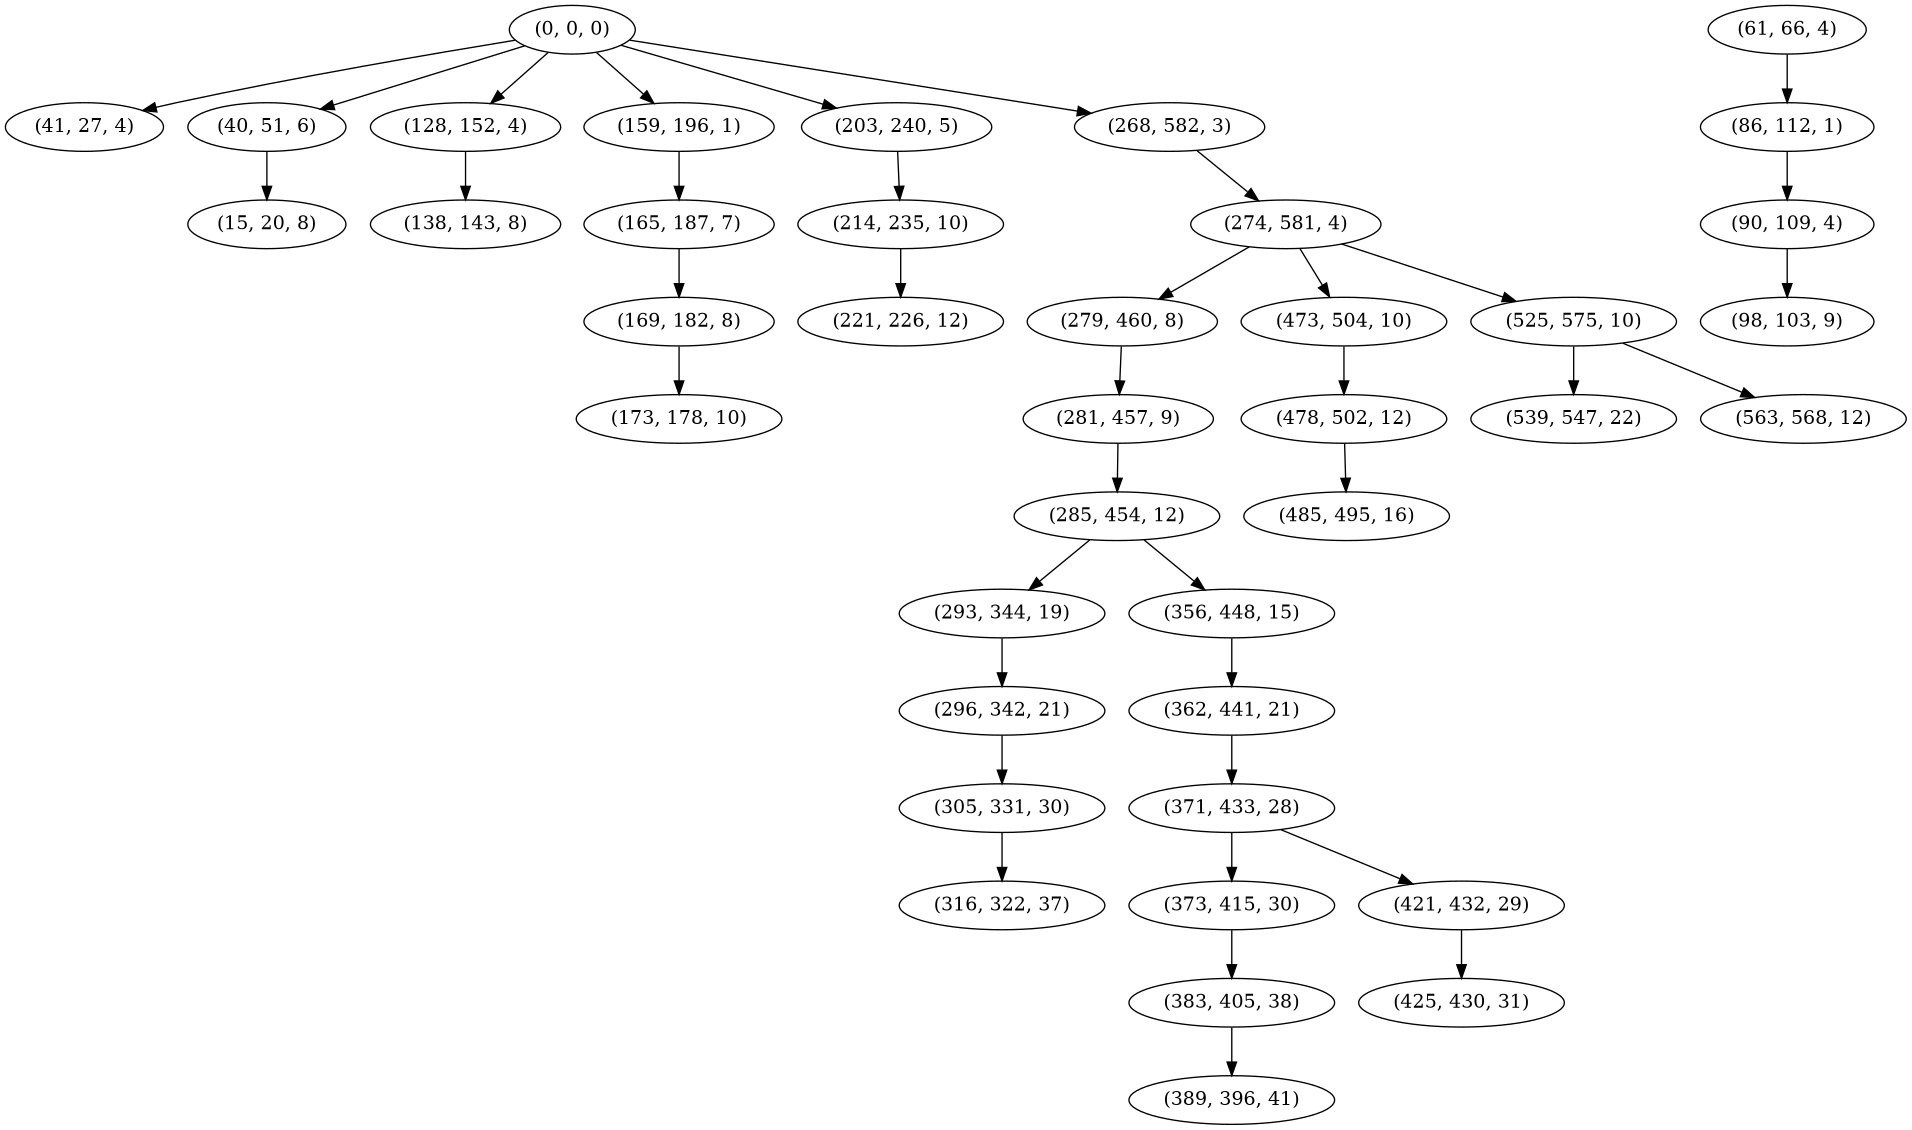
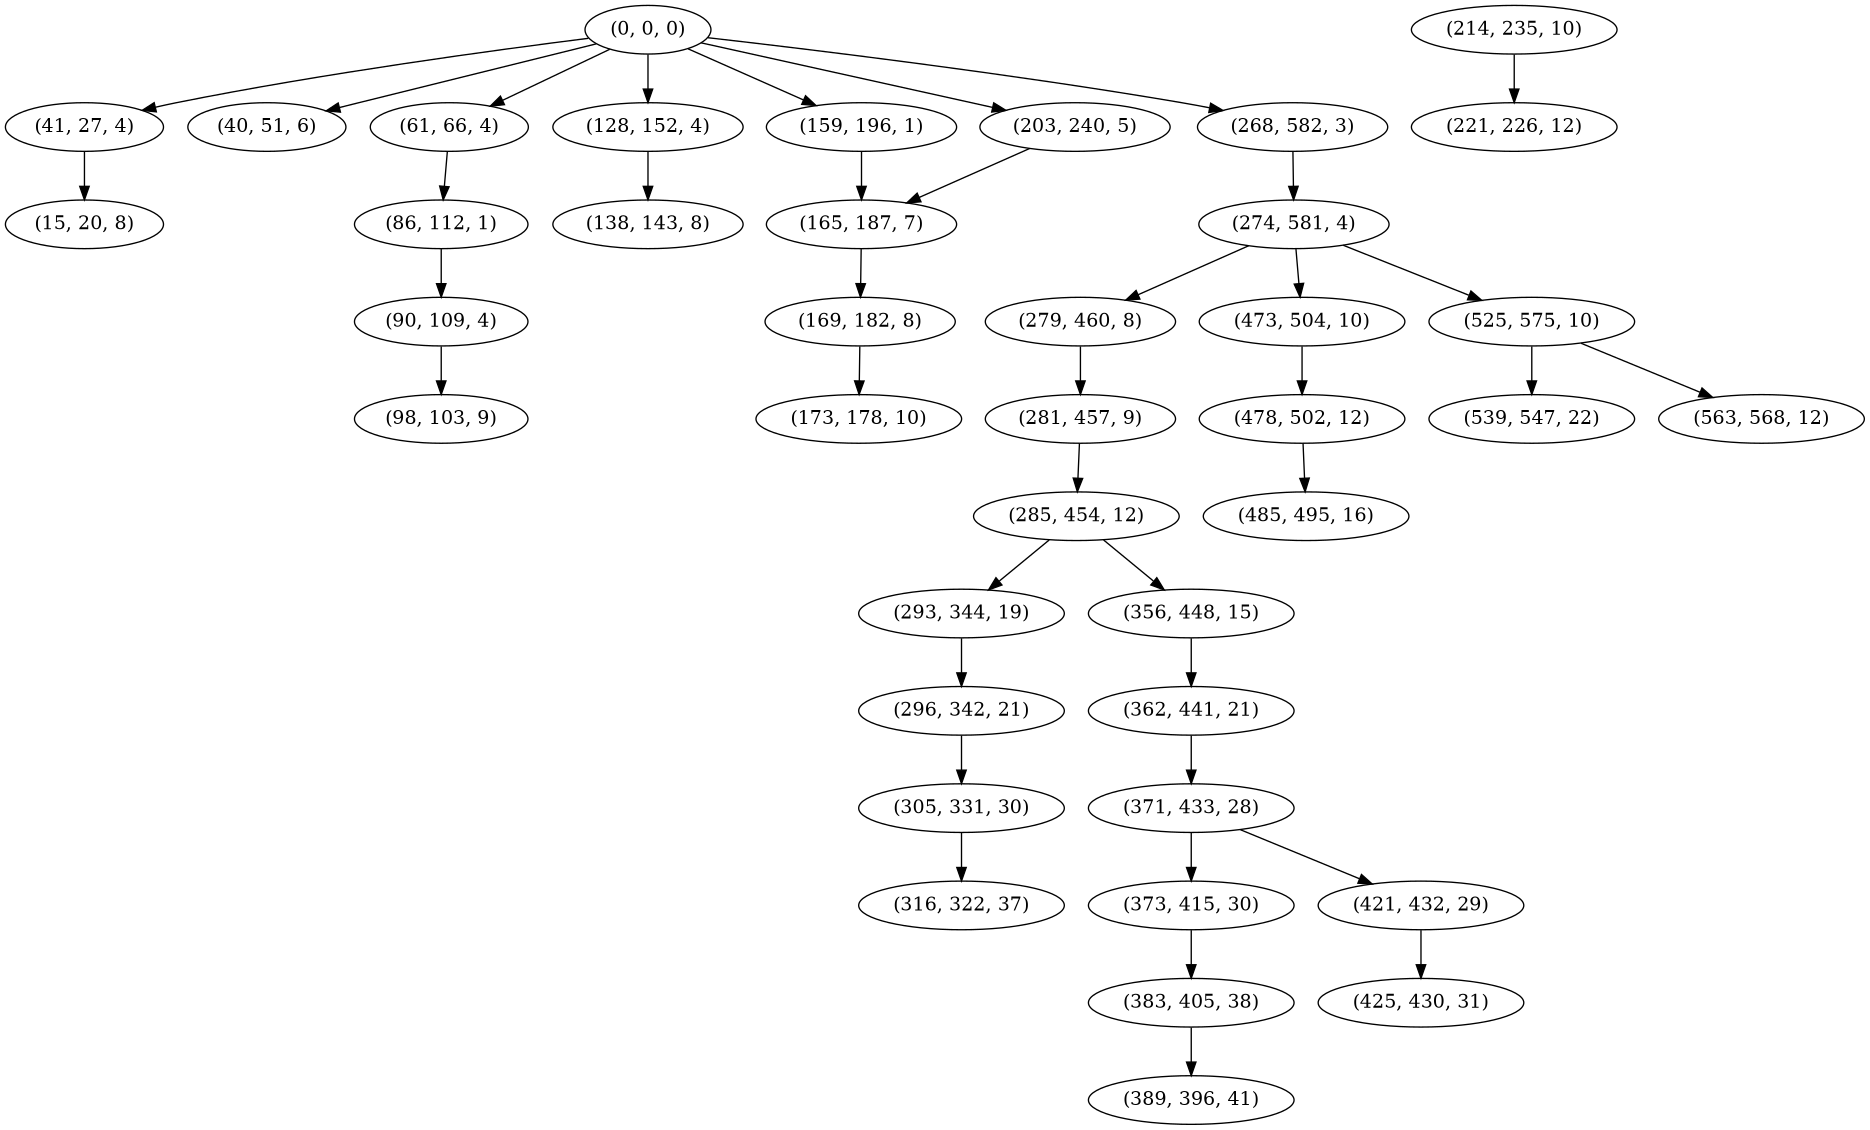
none -> (556, 75)
(267, 169) -> (84, 169)
(898, 169) -> (974, 173)
